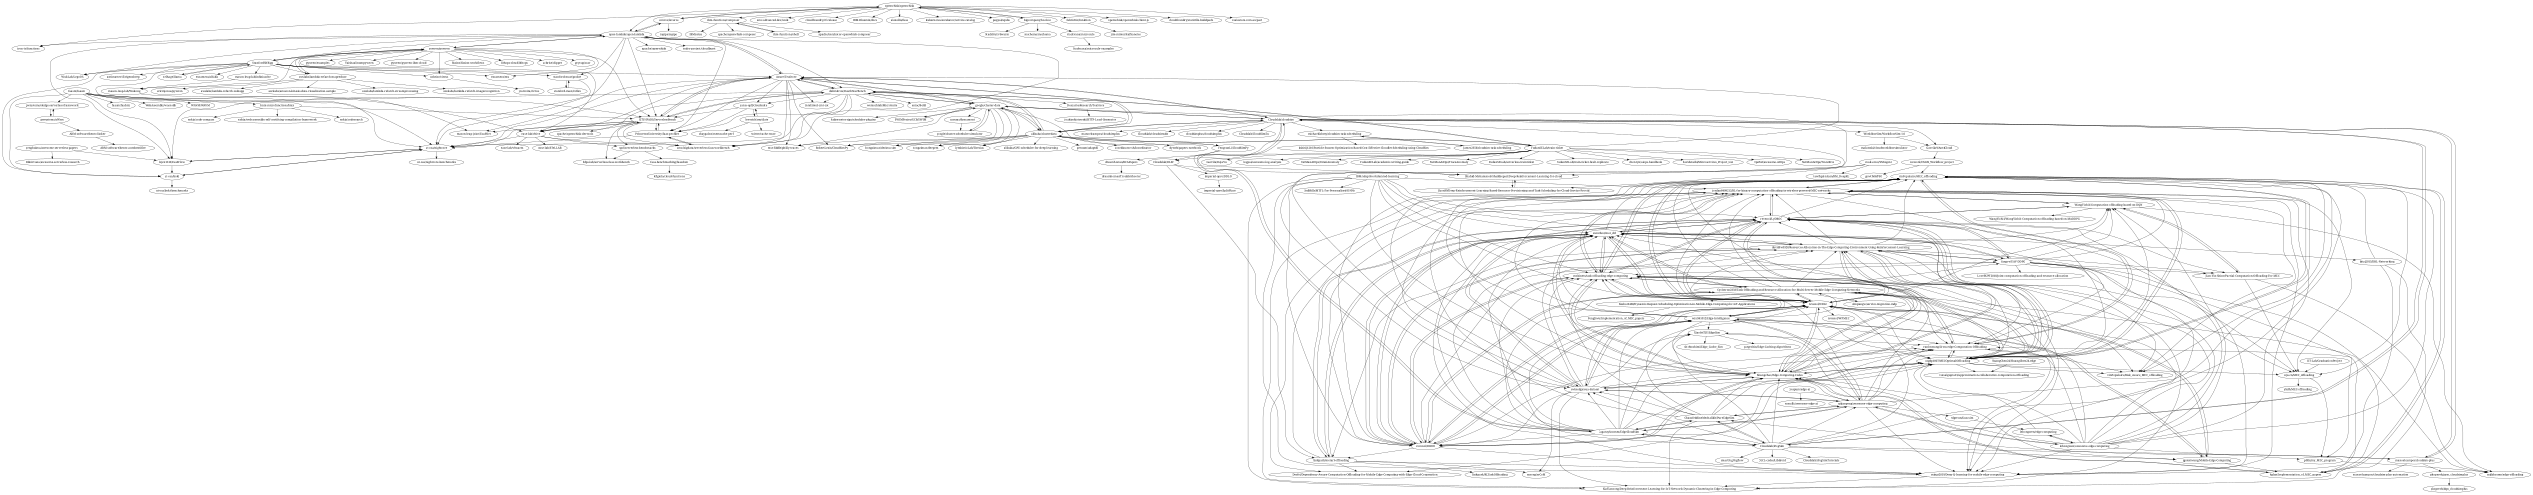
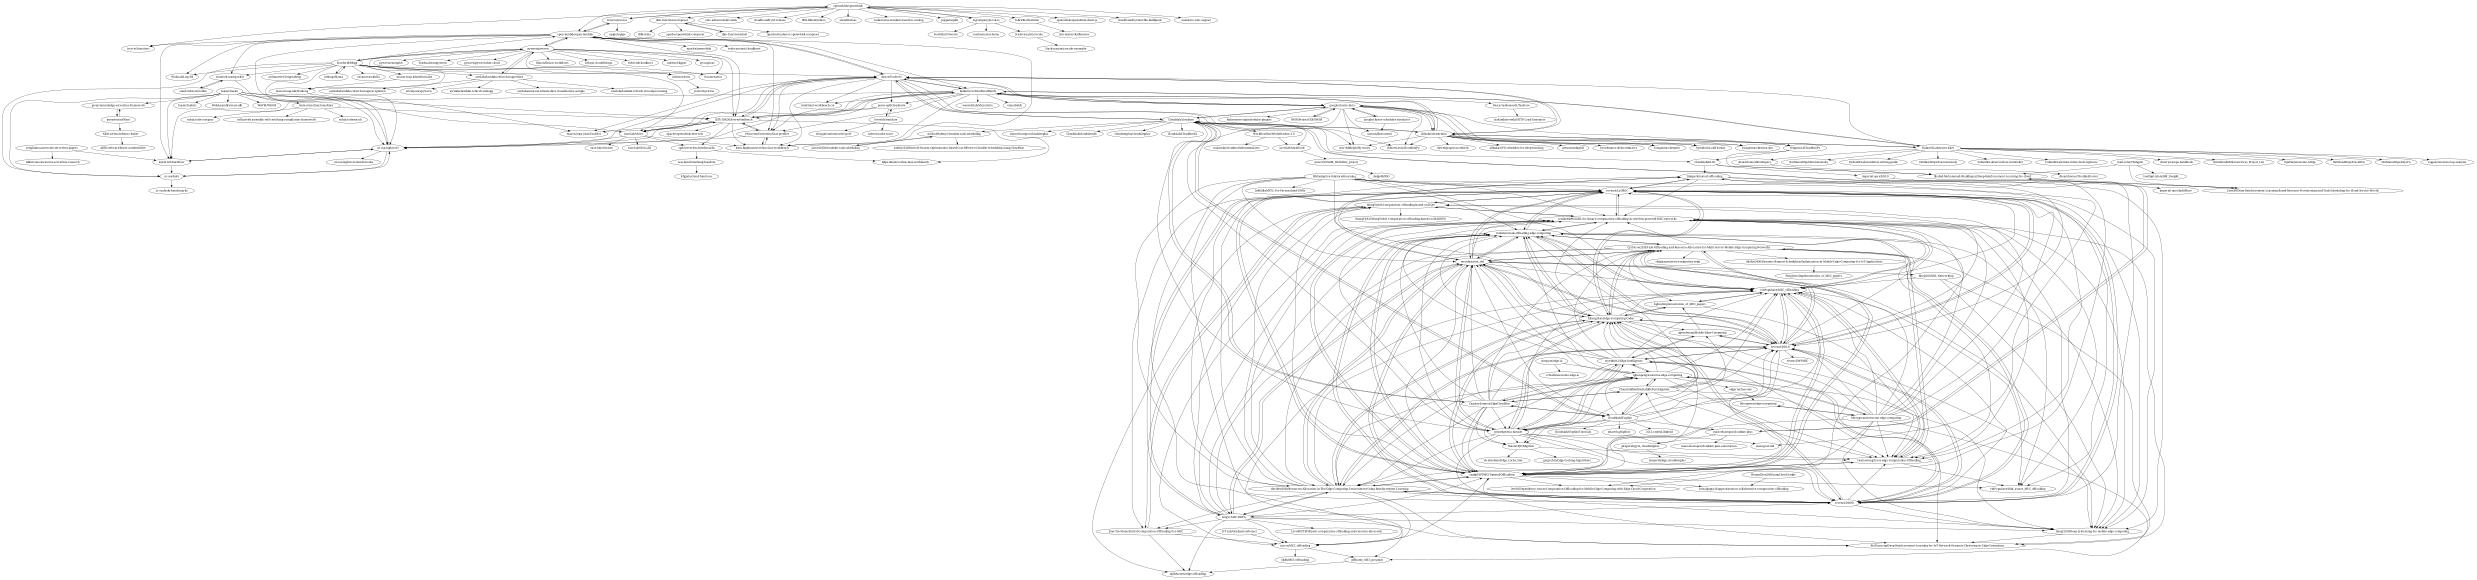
none -> (640, 63)
(817, 106) -> (818, 106)
(961, 126) -> (1384, 126)
(1217, 162) -> (2396, 162)
(1926, 169) -> (1547, 225)
(1874, 177) -> (1381, 177)
(1490, 475) -> none
